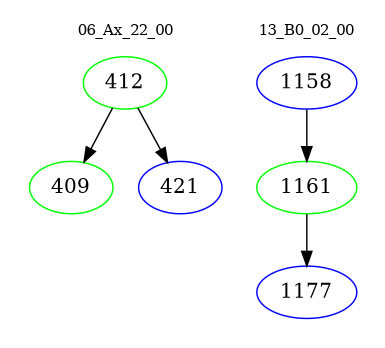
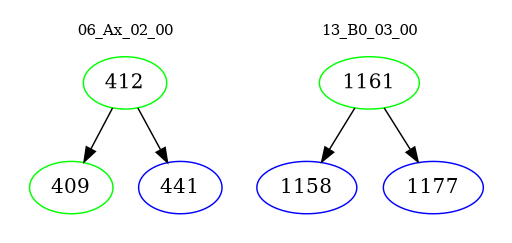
(126, 31) -> (126, 31)
(307, 31) -> (370, 31)
(307, 128) -> (342, 129)
(180, 188) -> (180, 188)
